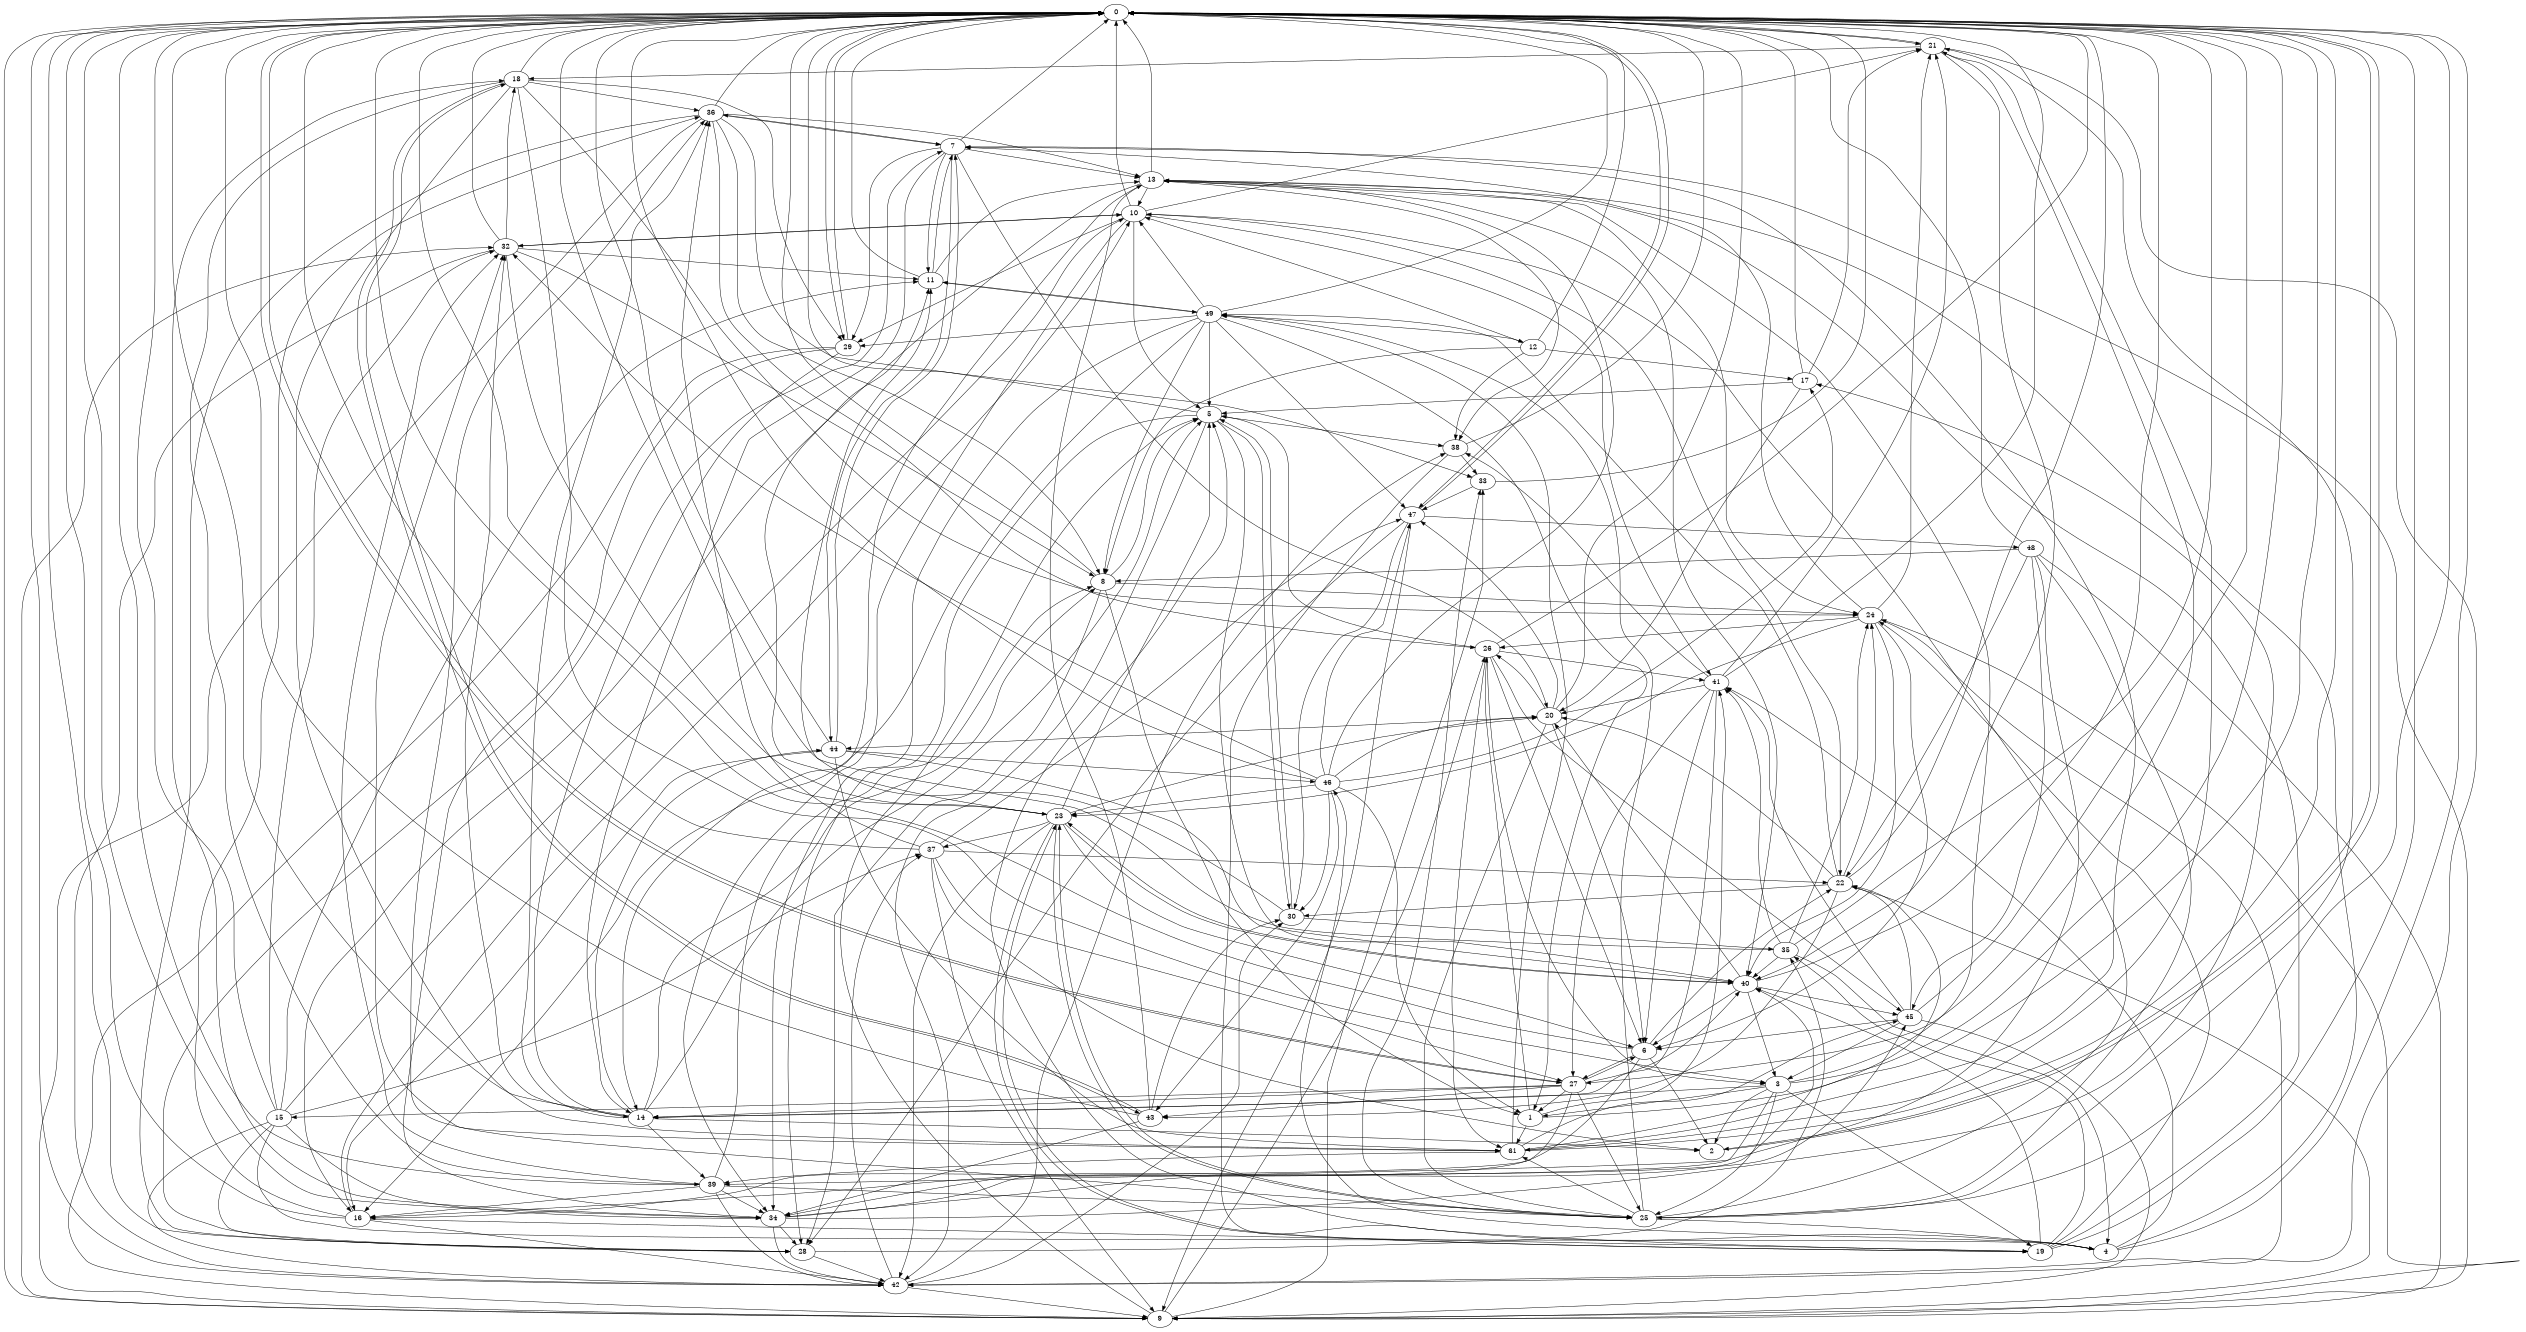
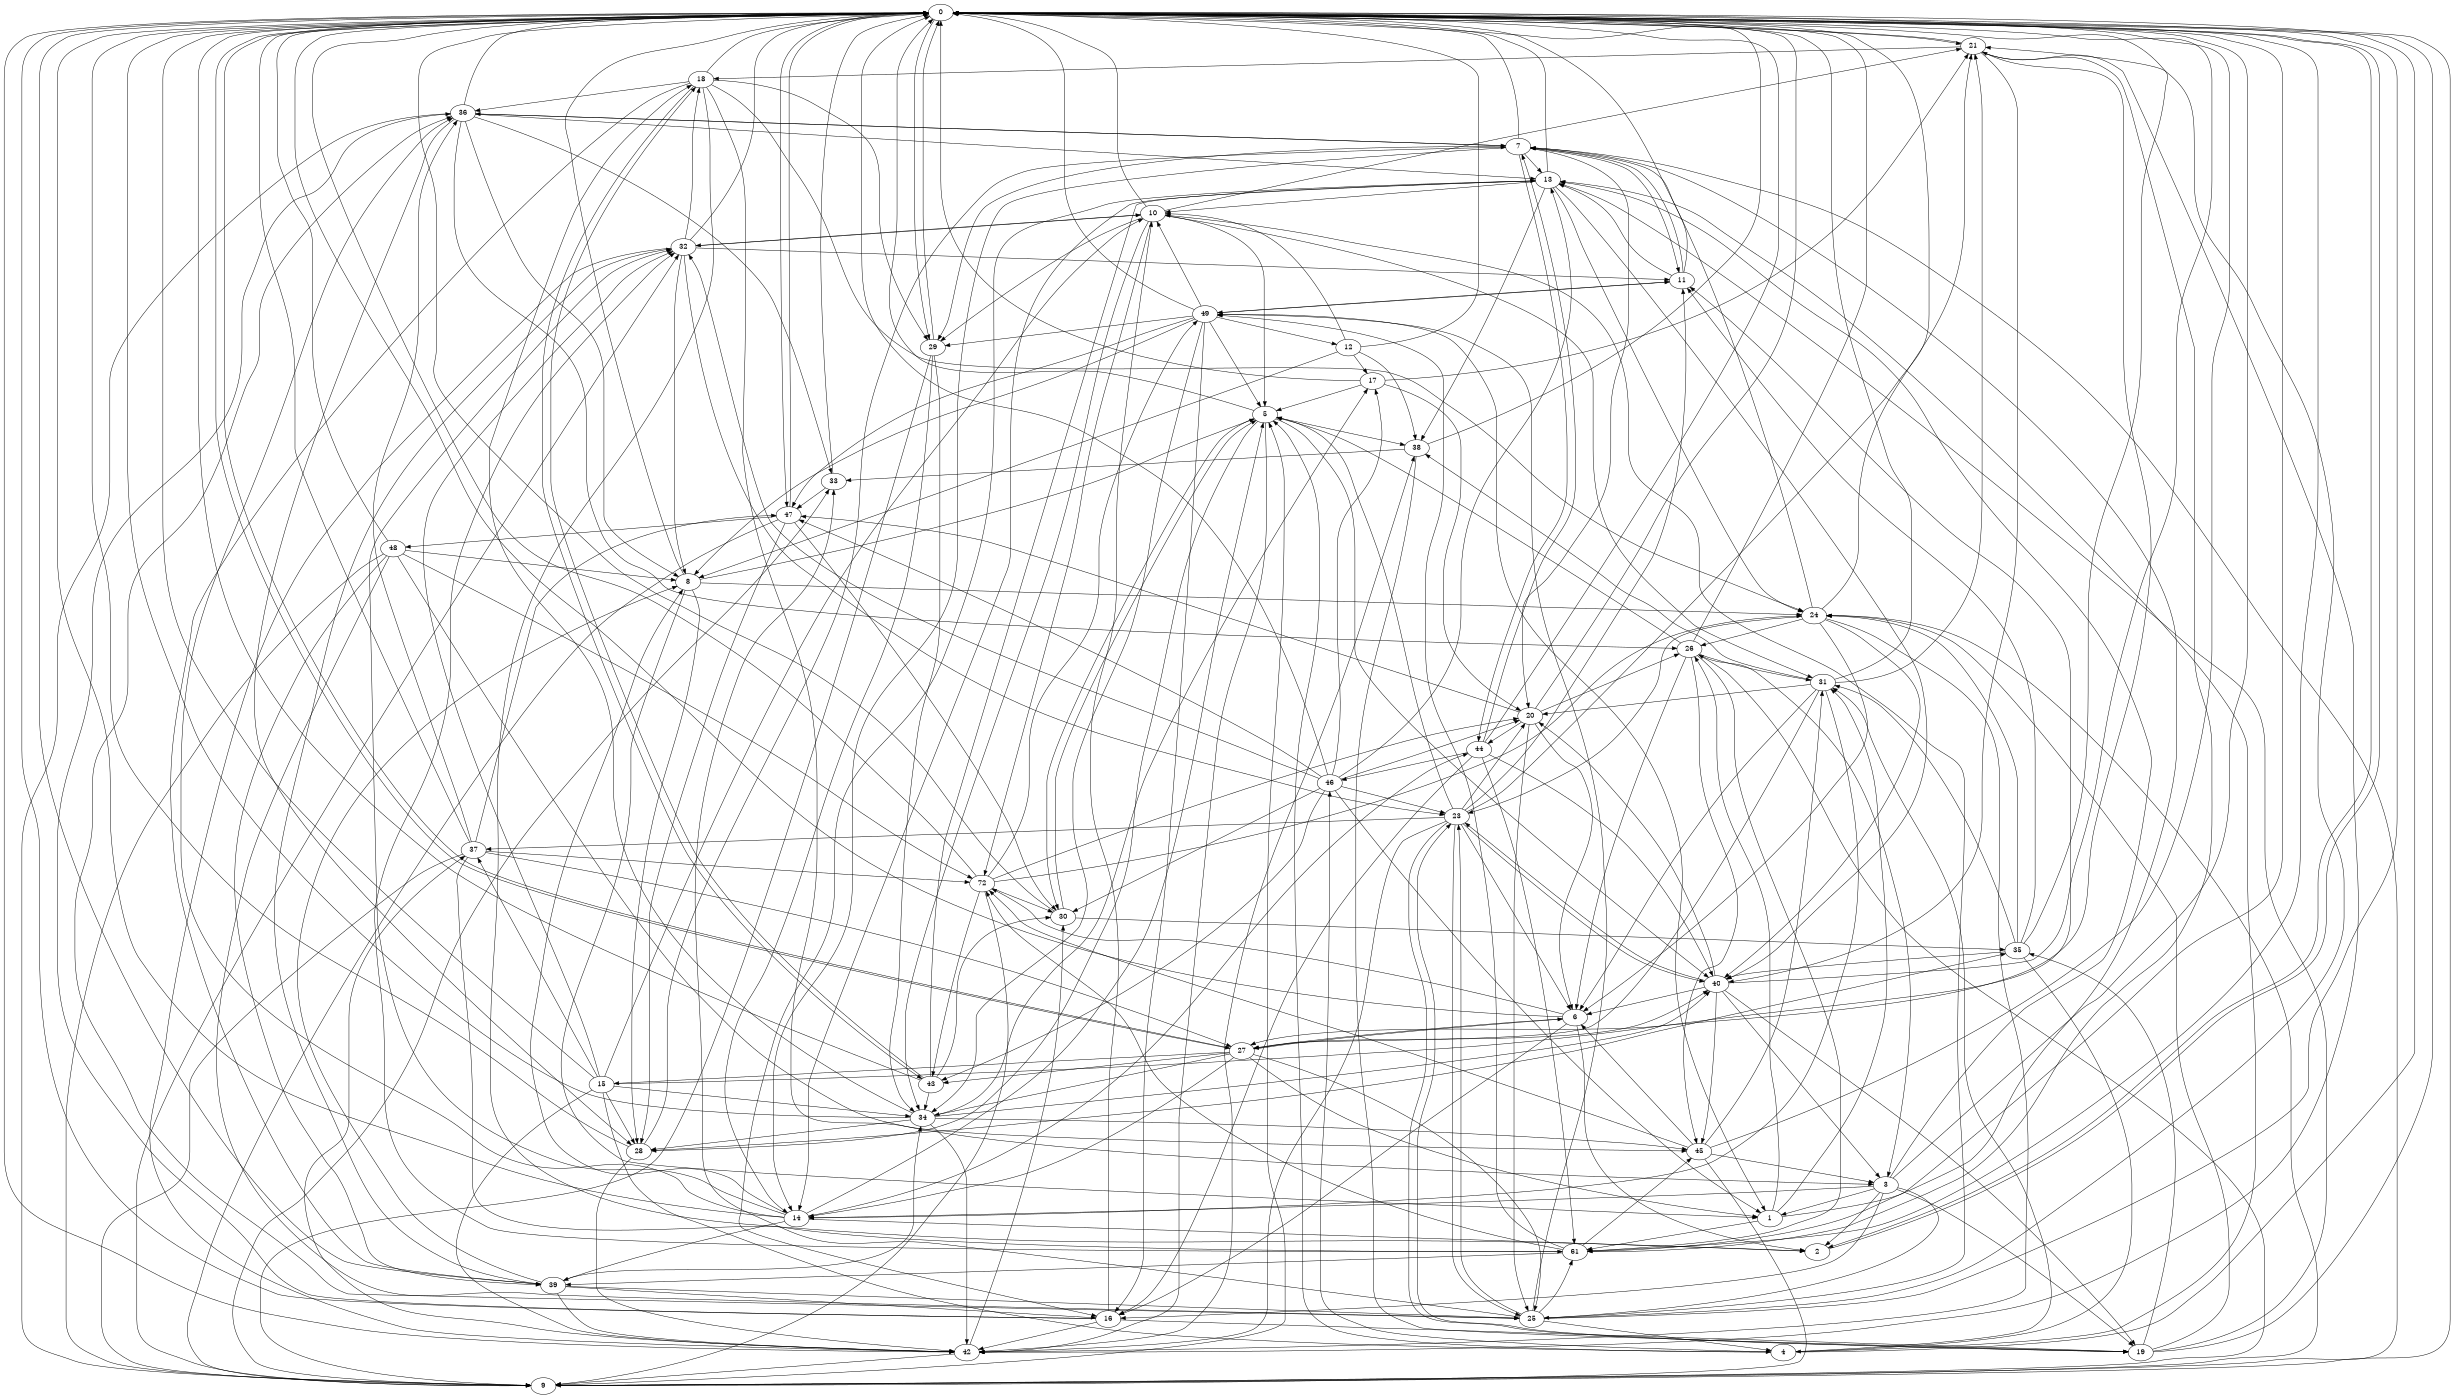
(1716, 683) -> (1823, 683)
(1840, 884) -> (982, 884)
(1950, 1072) -> (1942, 1151)
